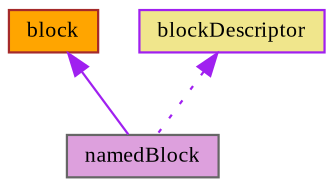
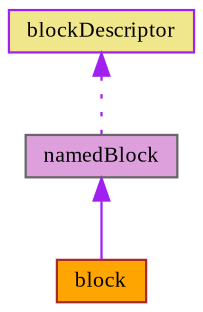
(105, 103) -> (101, 230)
